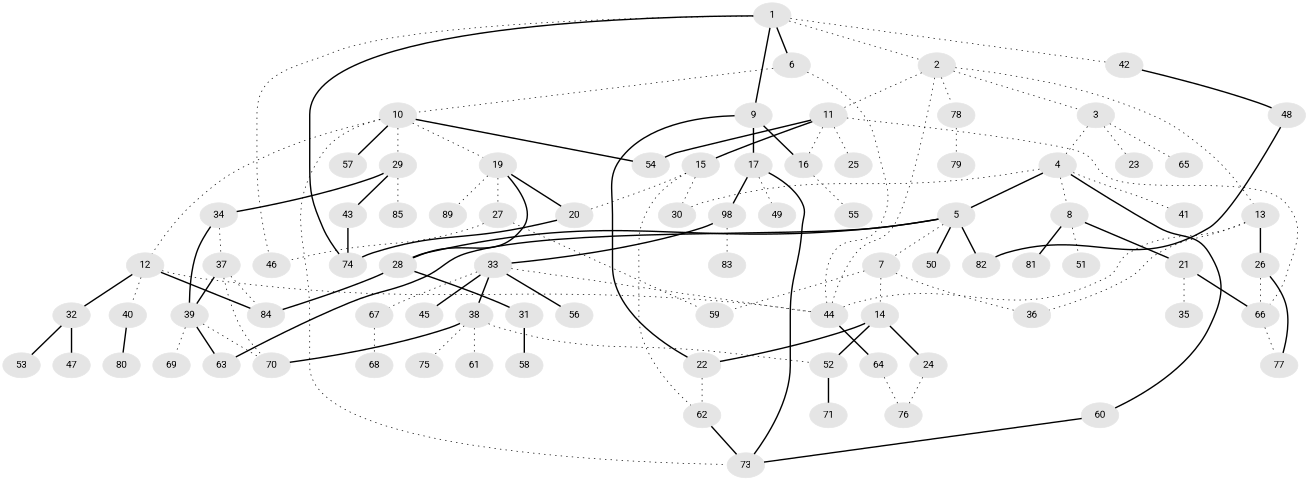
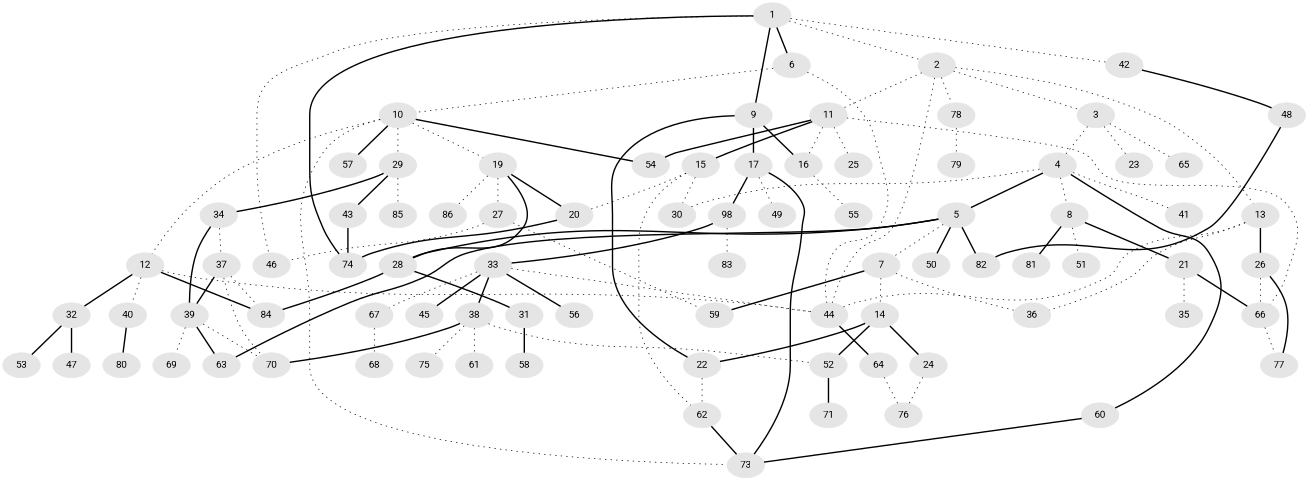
(448, 215) -> (448, 215)
(798, 290) -> (798, 290)
